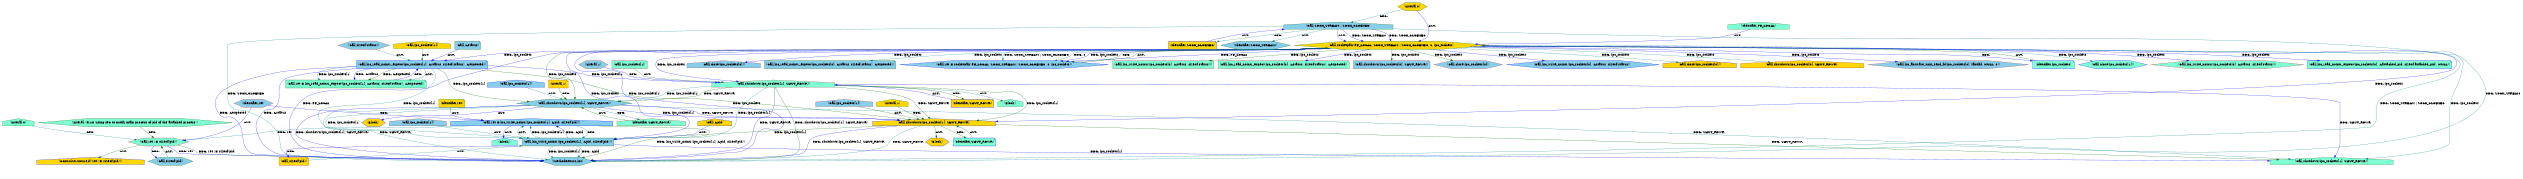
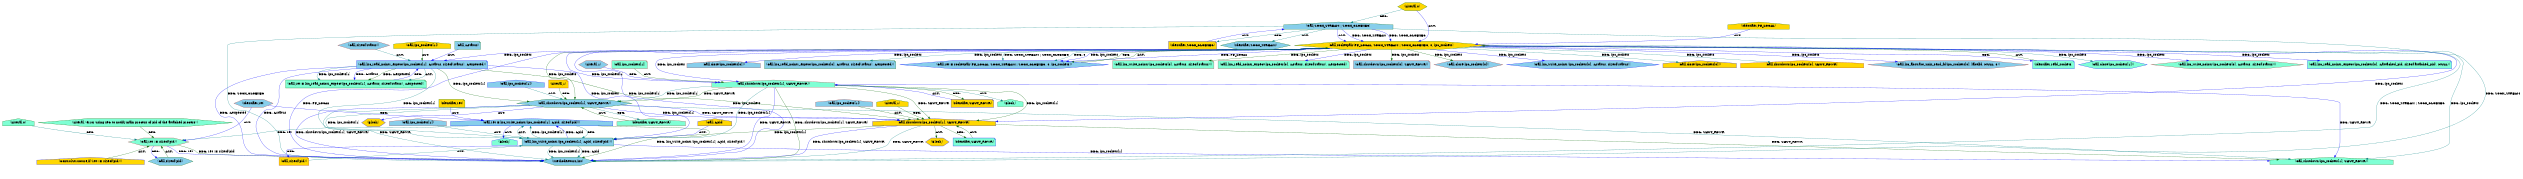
(1759, 26) -> (1759, 26)
(2053, 65) -> (2053, 65)
(120, 150) -> (128, 153)
